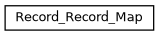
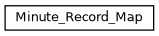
(79, 18) -> (79, 18)
